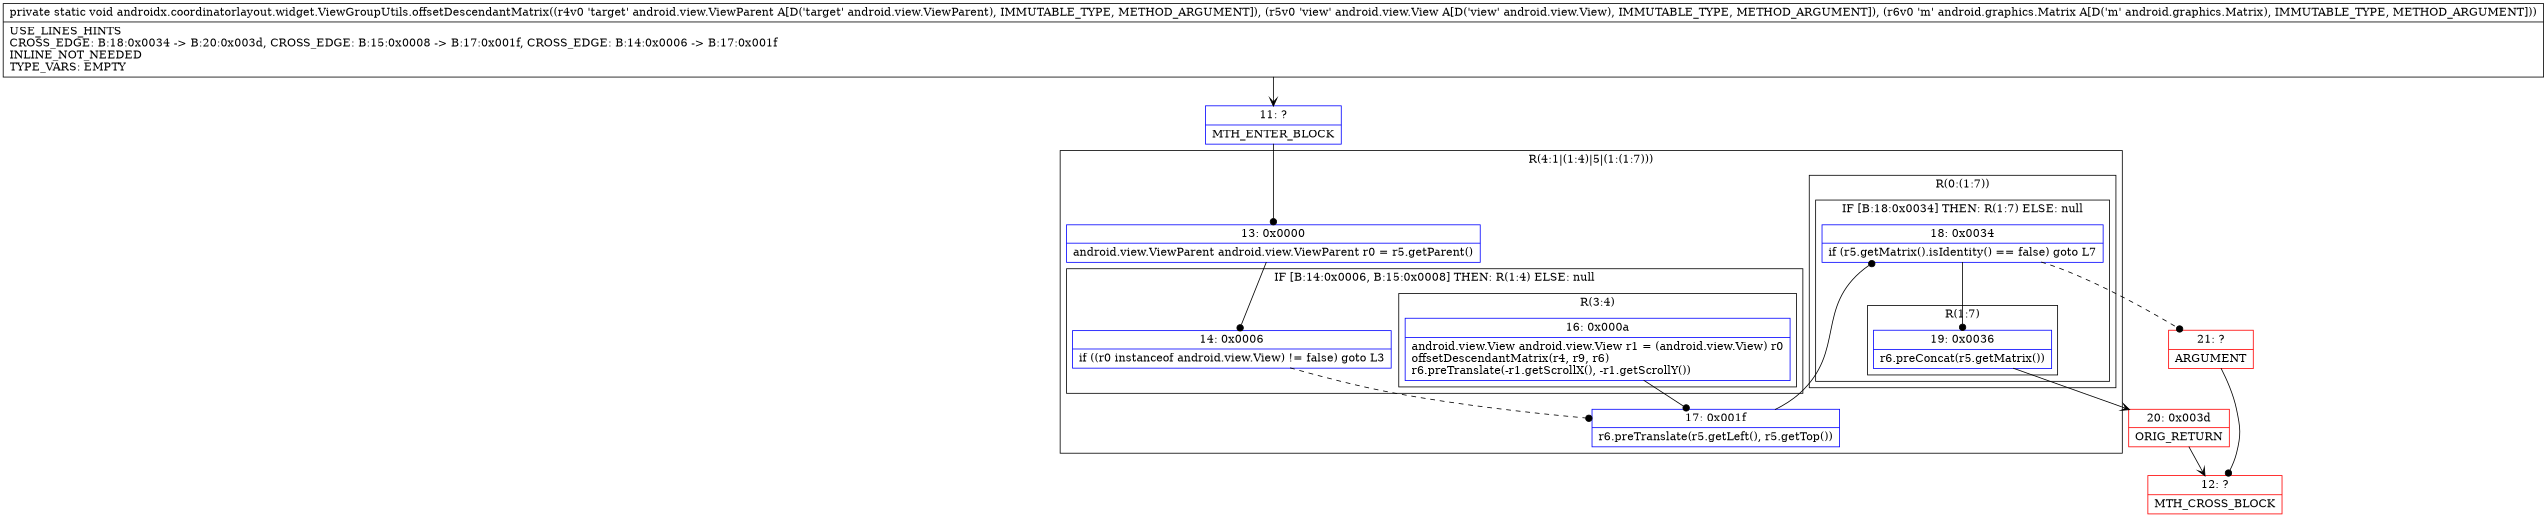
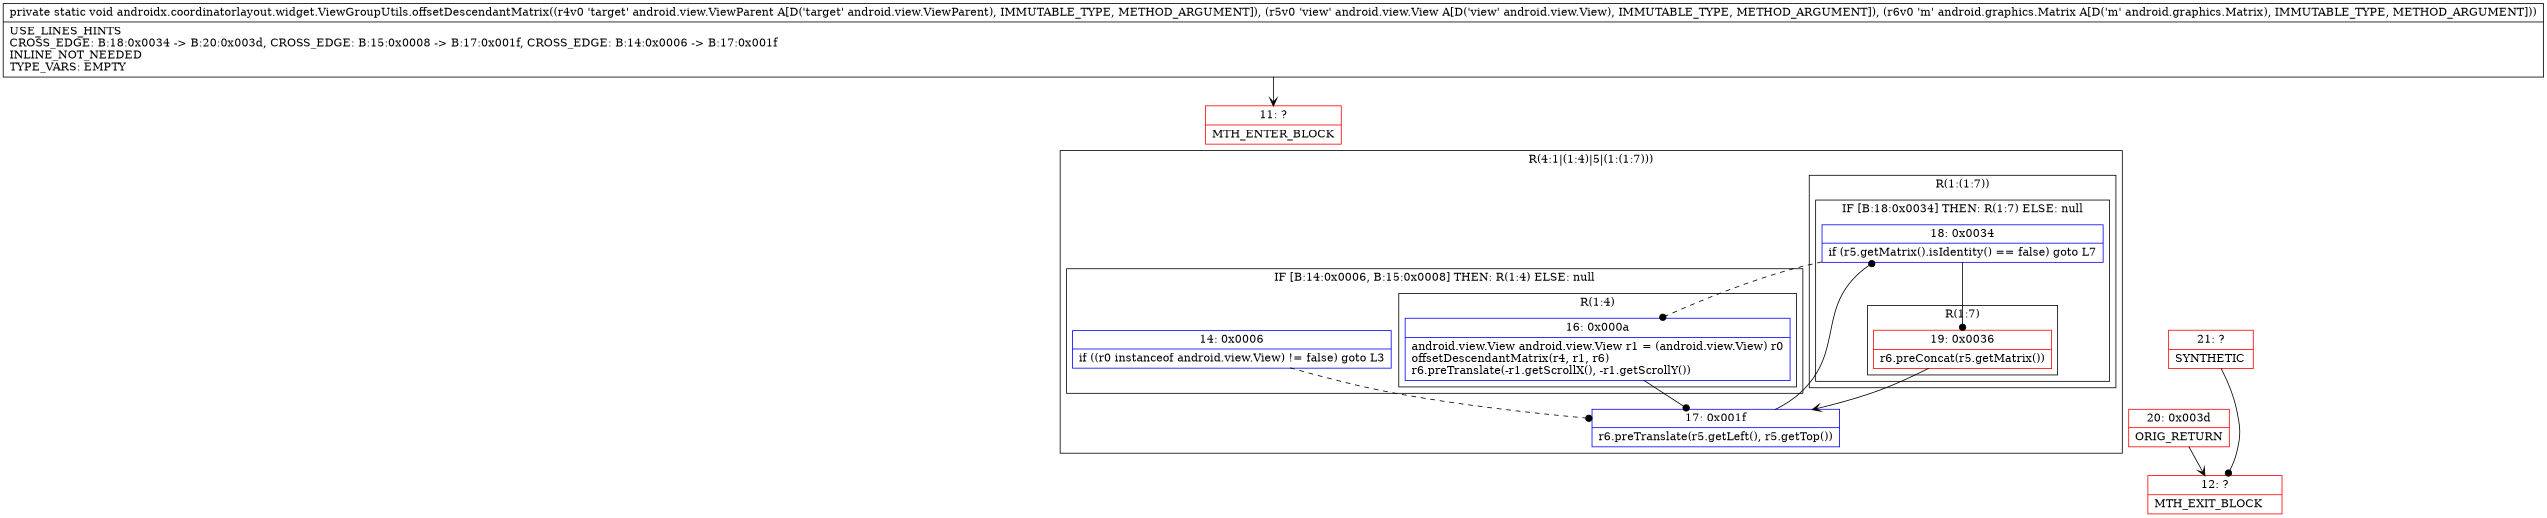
(1273, 125) -> (1273, 125)
(1963, 184) -> (1963, 184)
(1273, 244) -> none
(2104, 288) -> (1742, 285)
(1598, 303) -> (1598, 303)
(1963, 349) -> (1963, 349)
(1511, 359) -> (1511, 359)
(2211, 359) -> (2210, 359)
(2084, 393) -> (1870, 393)
(2215, 504) -> (2209, 504)
